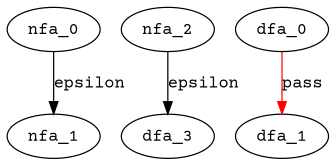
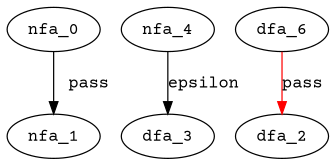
(168, 29) -> (168, 29)
(282, 29) -> (282, 29)
(89, 83) -> (89, 83)
(282, 136) -> (282, 136)
